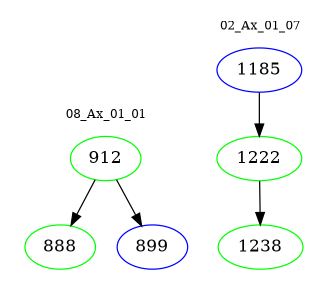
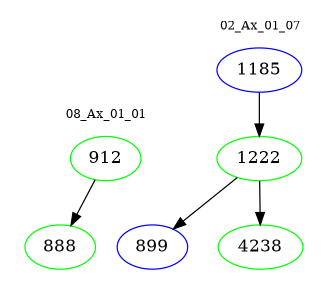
(126, 197) -> (216, 195)
(261, 247) -> (261, 247)
